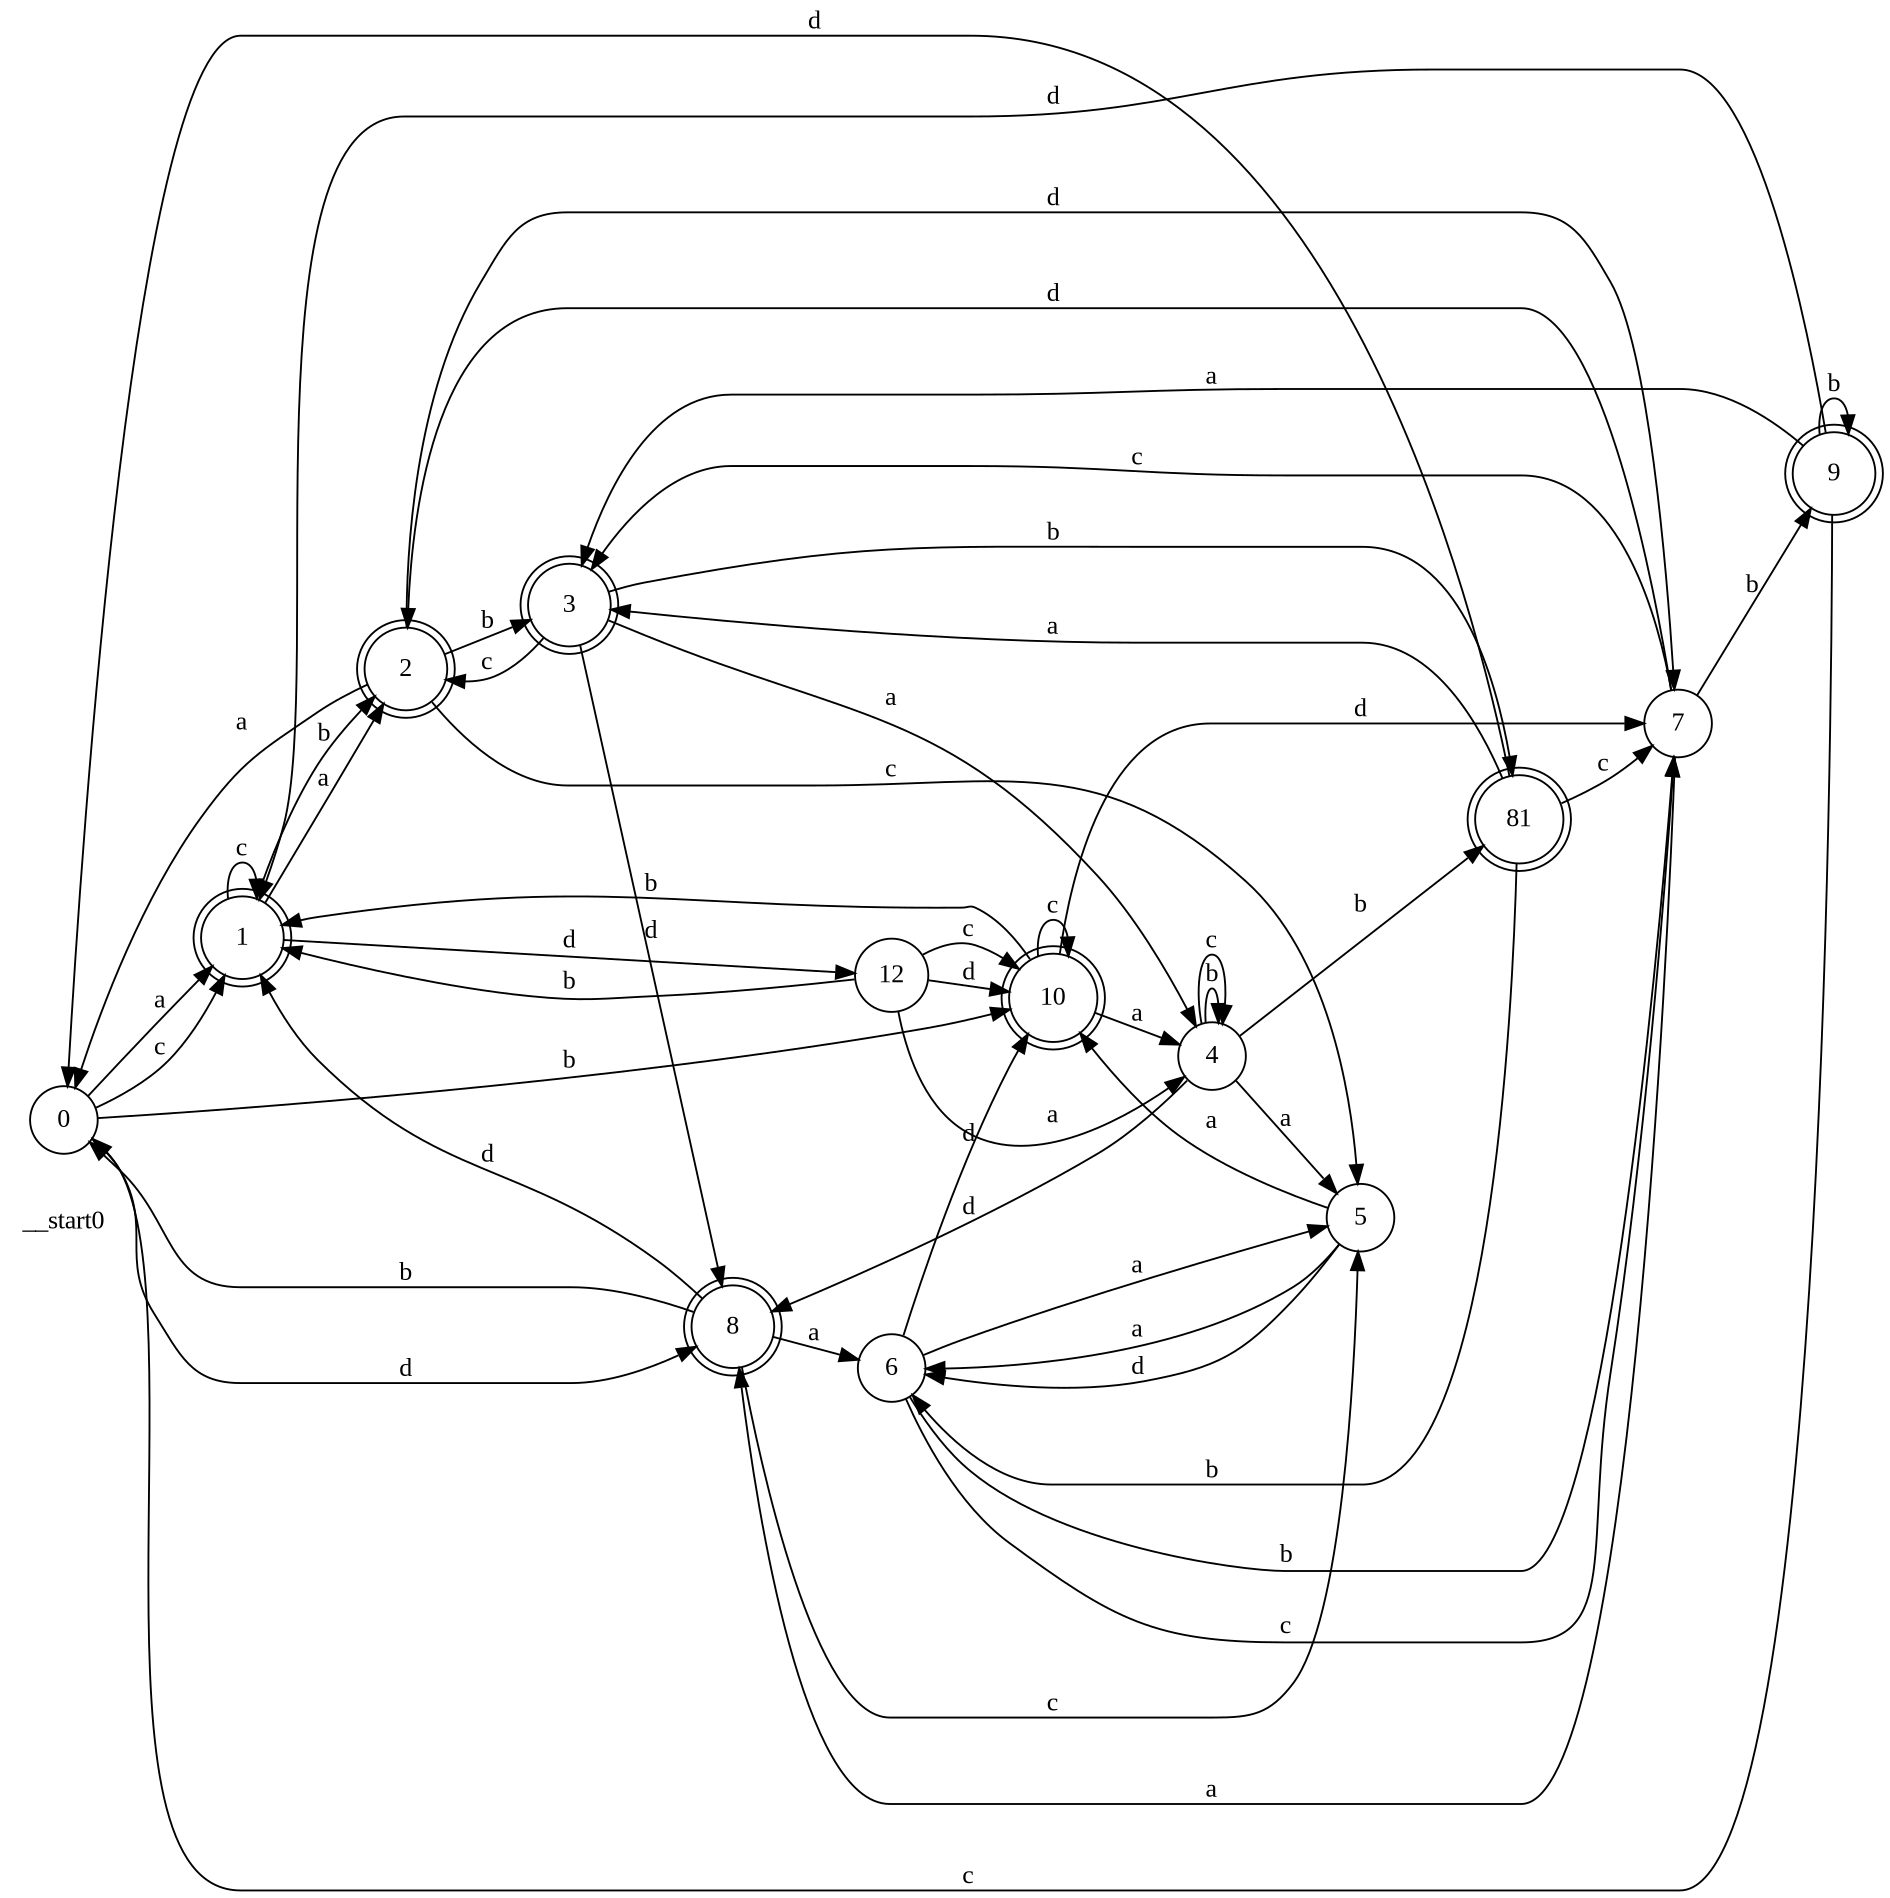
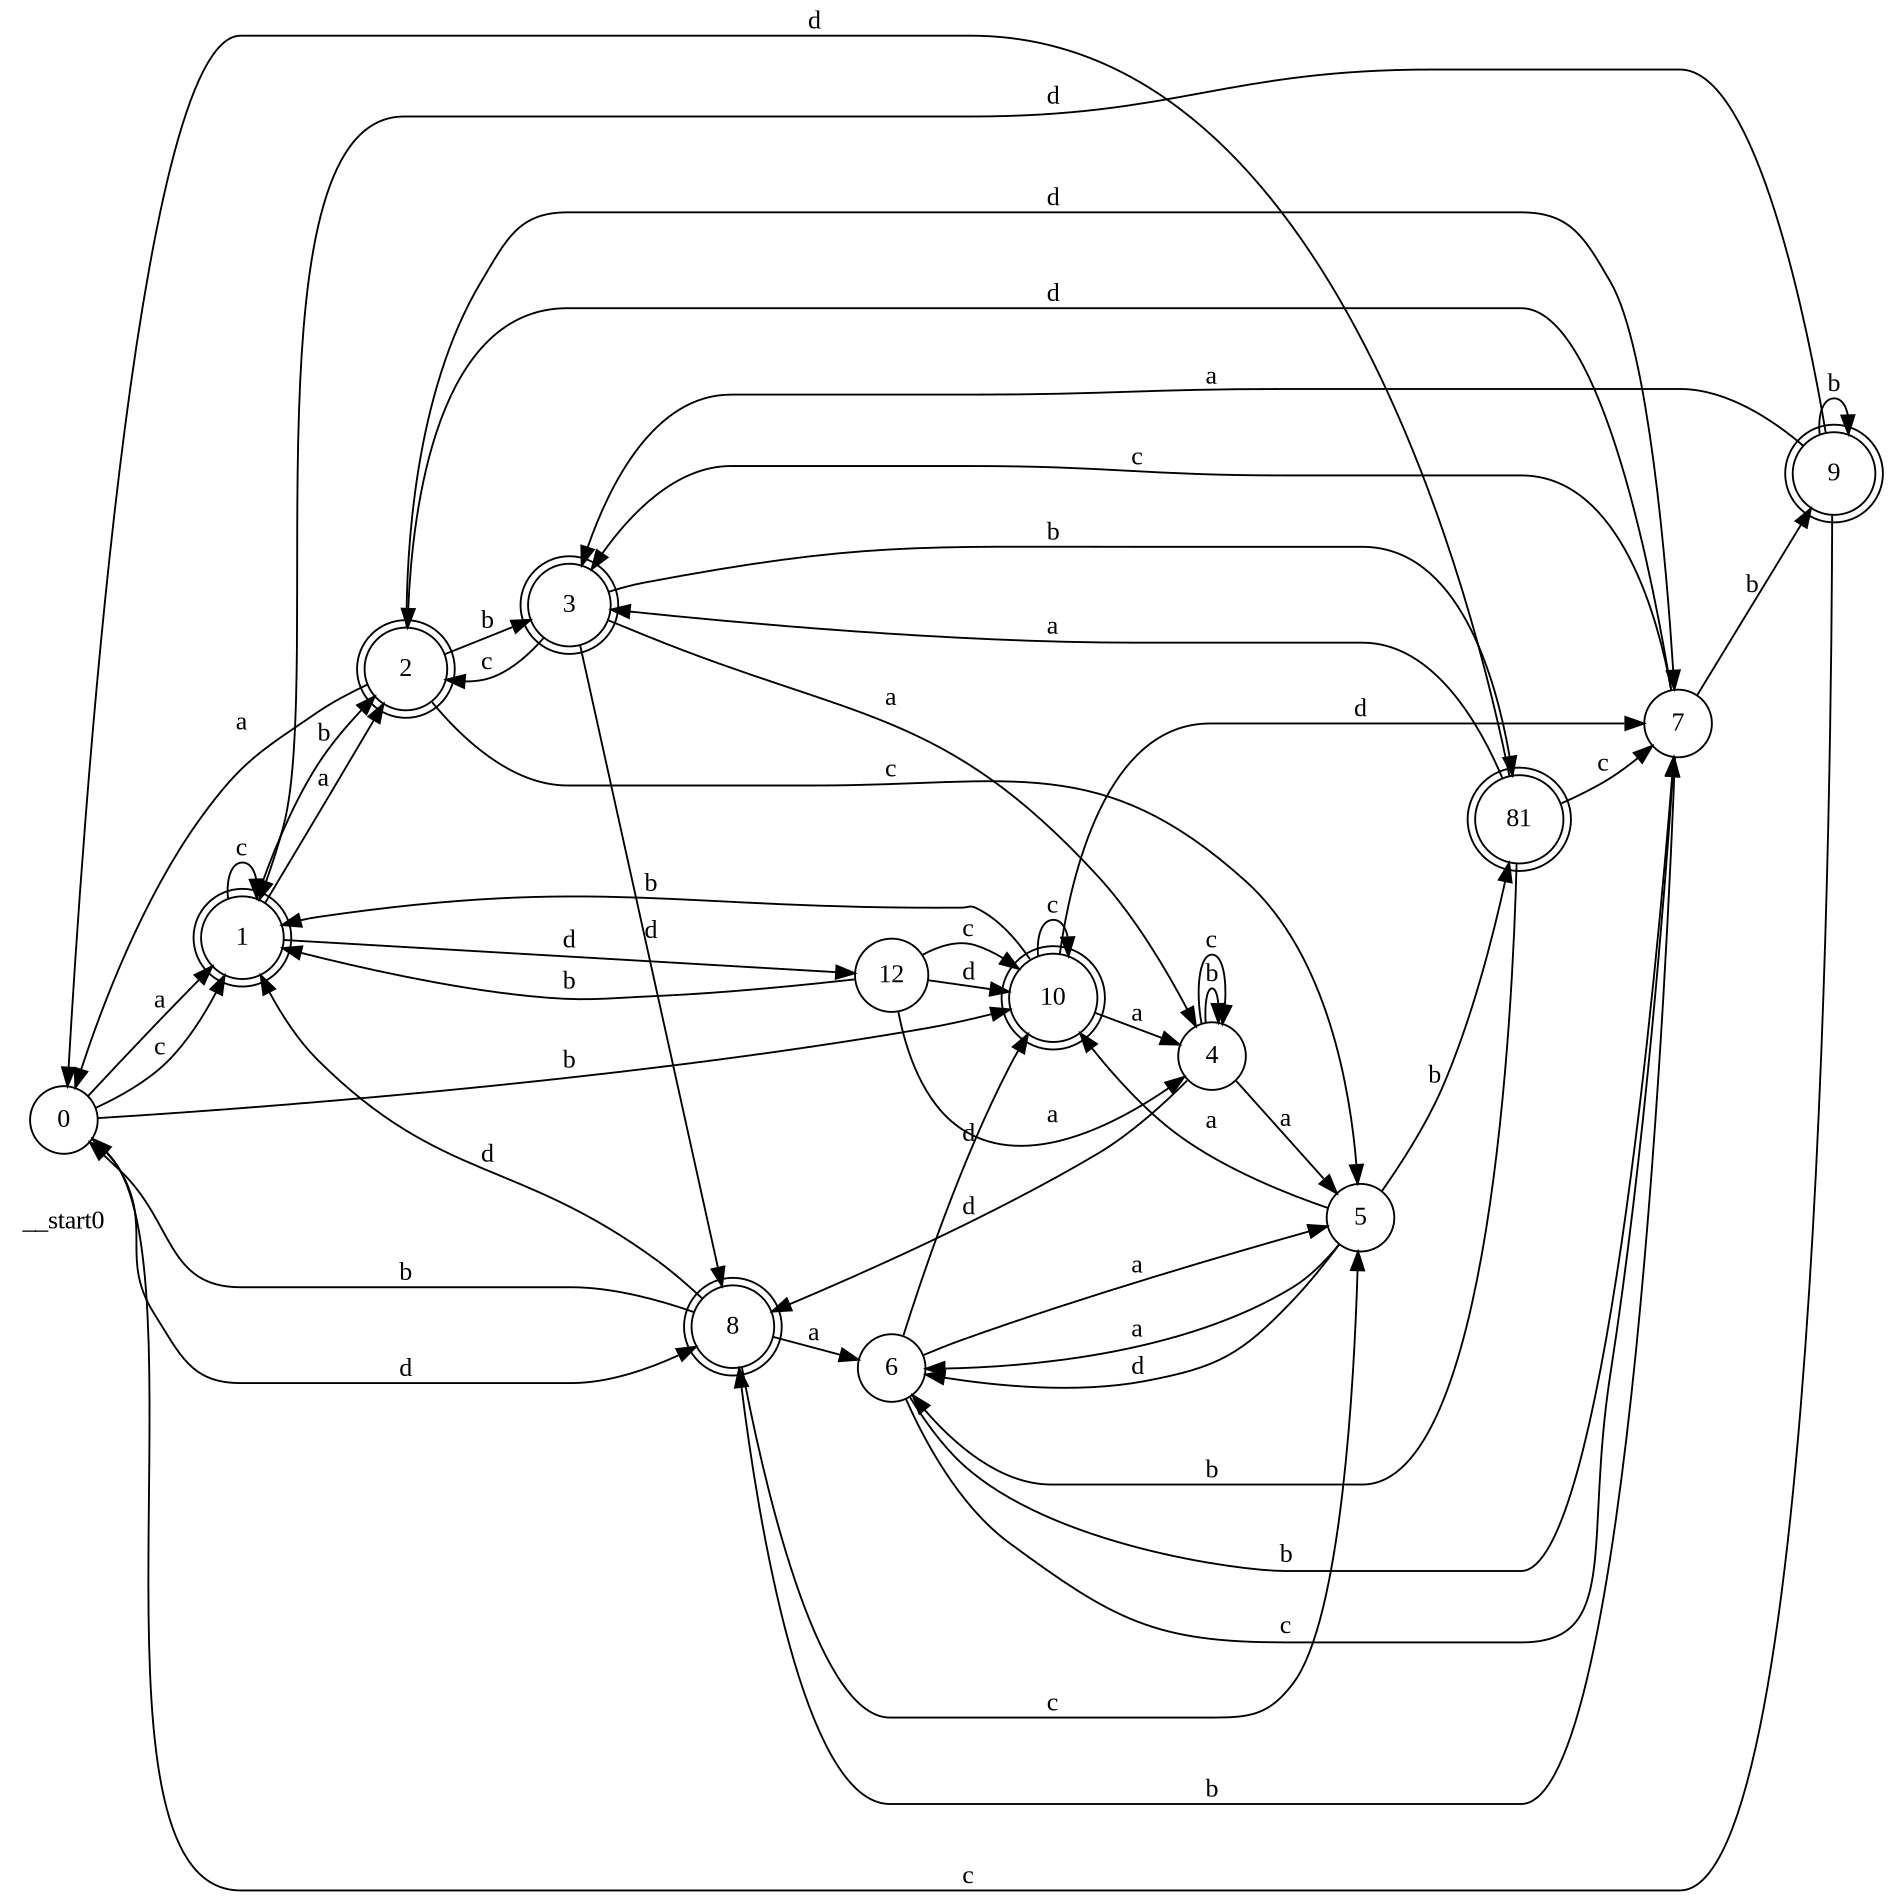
(1354, 947) -> (1460, 1043)
(1212, 1790) -> (1212, 1790)
